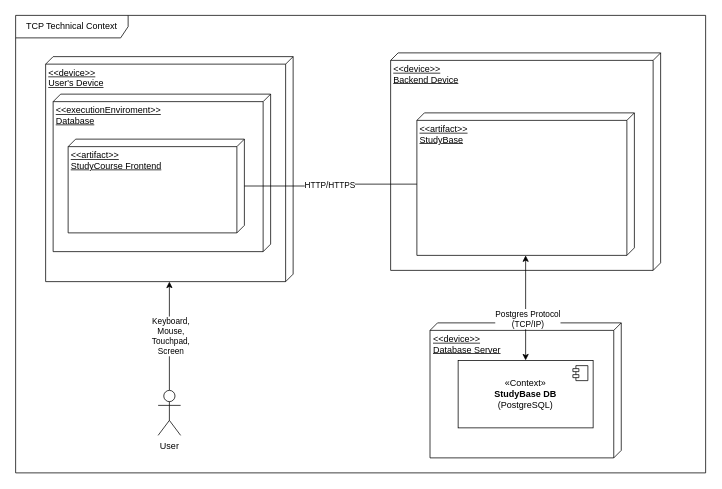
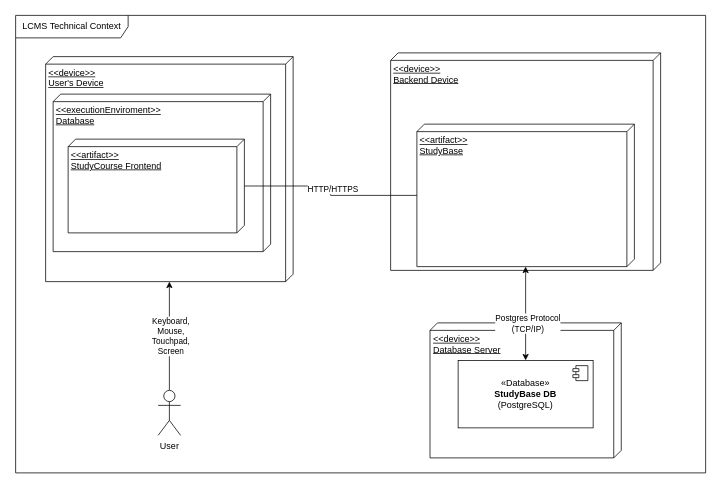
(72, 27) -> (72, 27)
(525, 184) -> (525, 195)
(525, 394) -> (525, 394)
